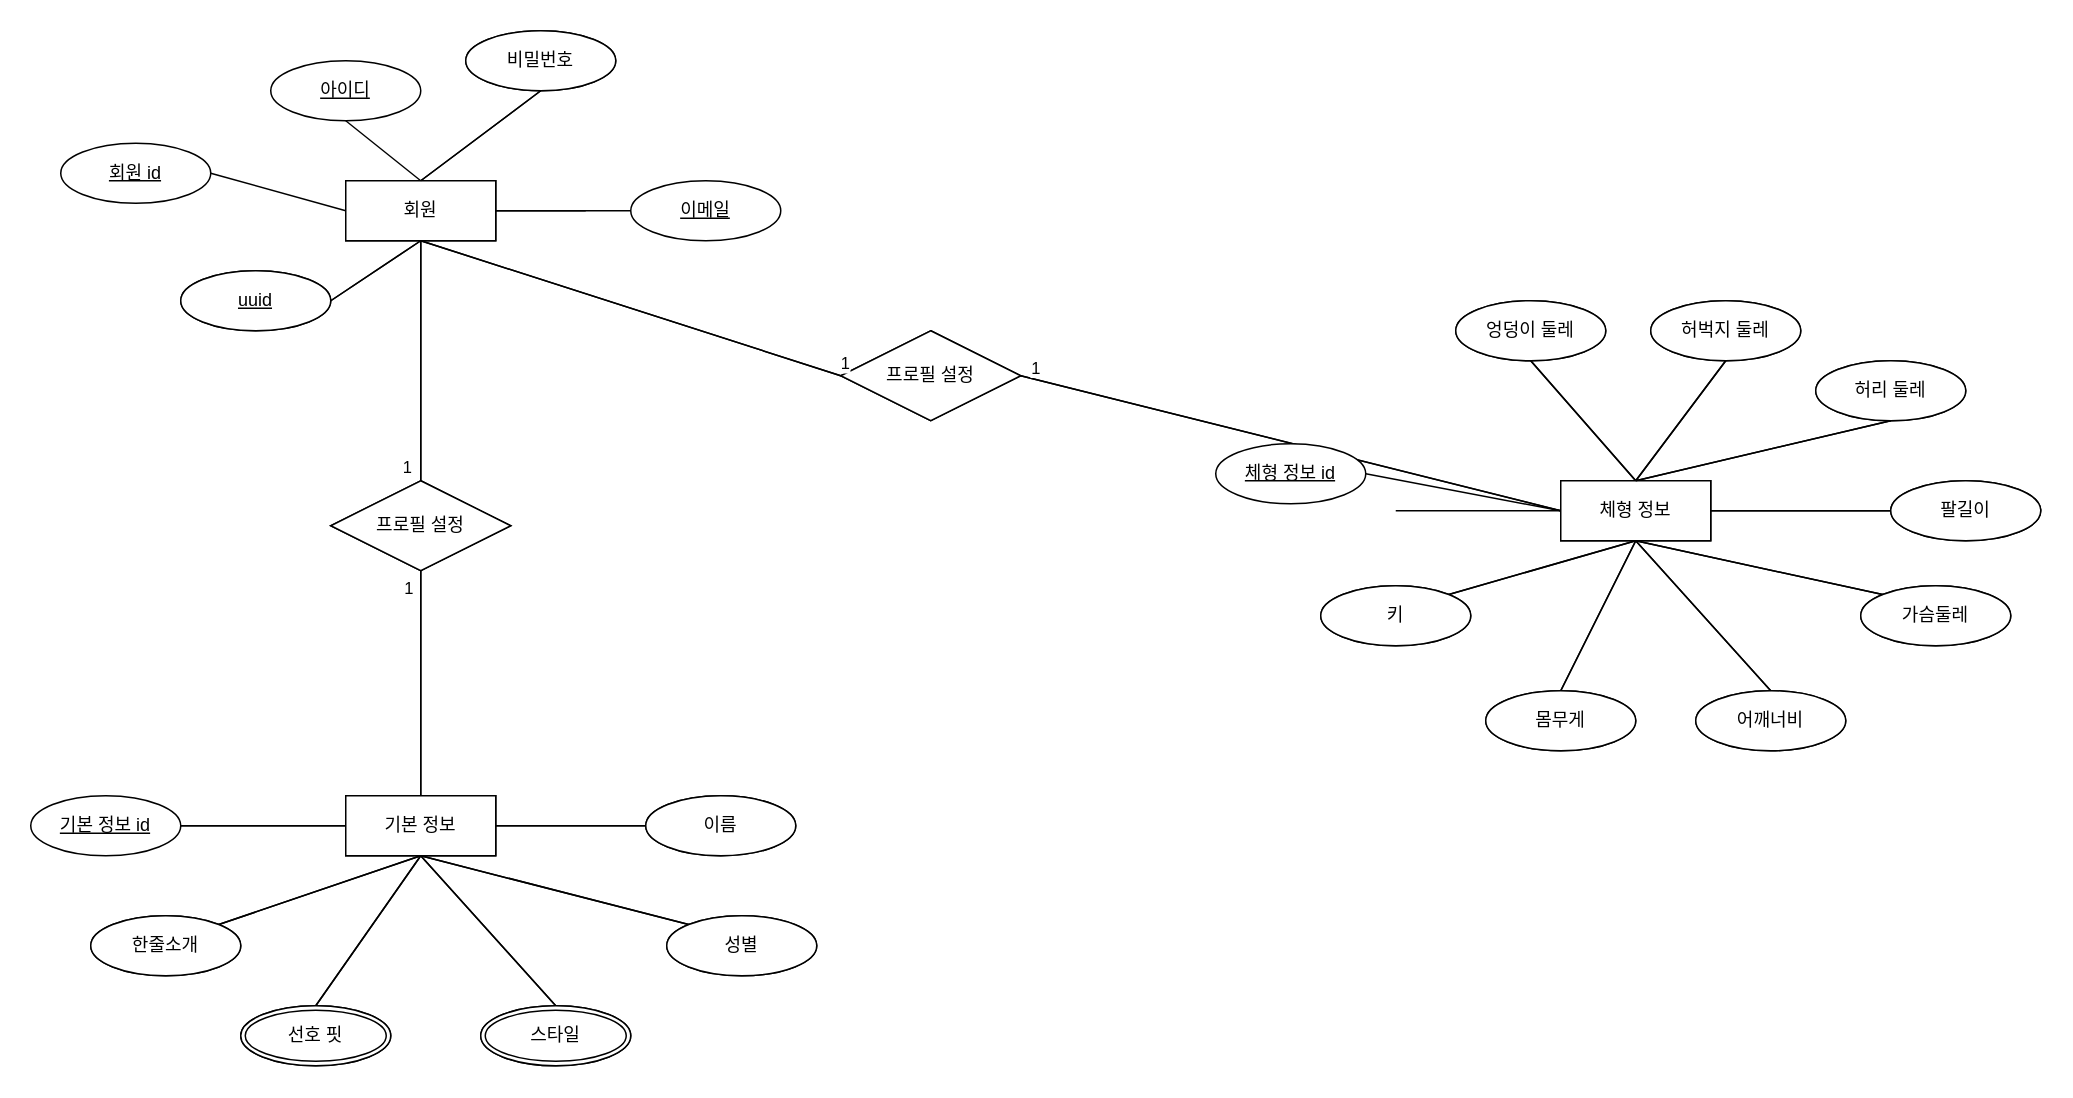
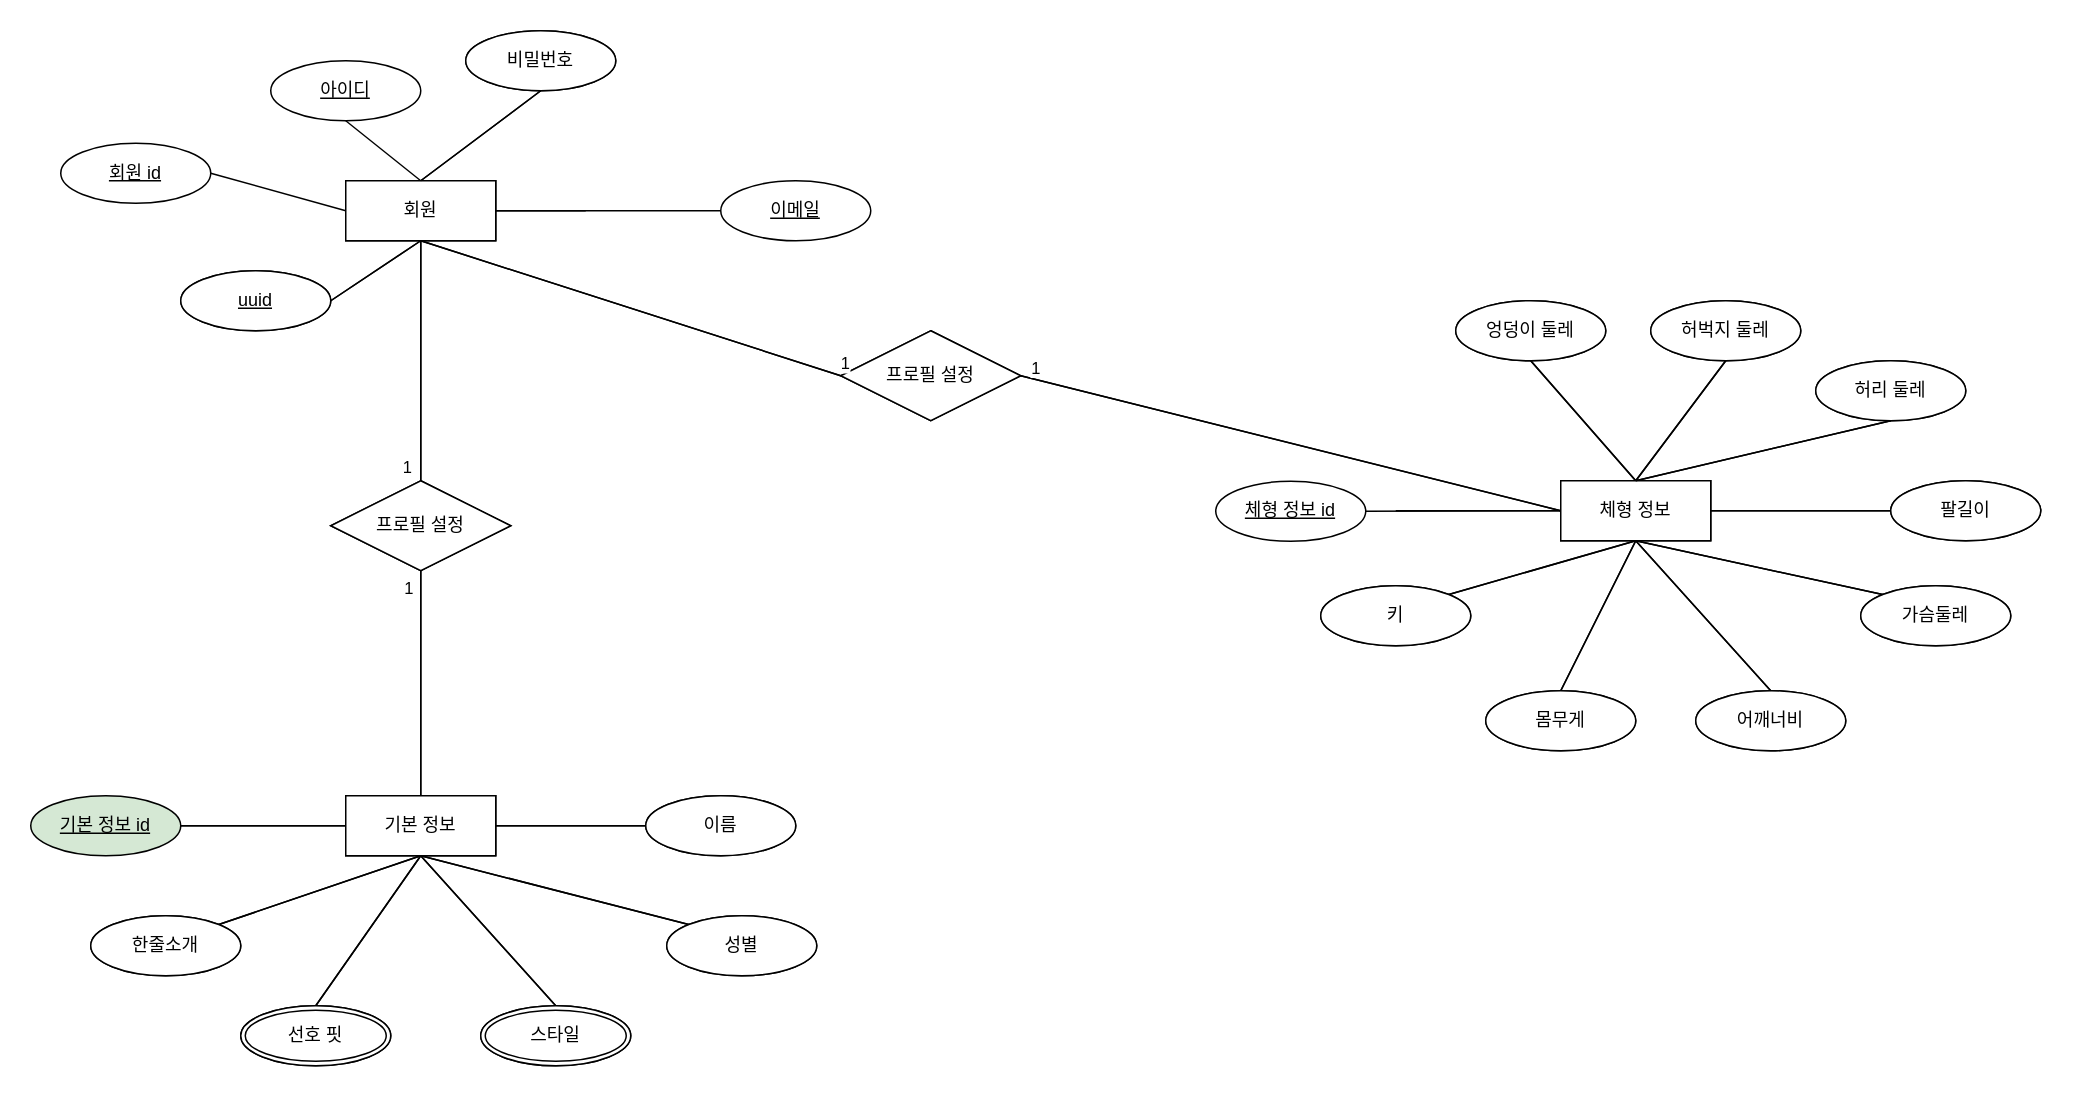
(706, 211) -> (796, 211)
(1291, 474) -> (1291, 511)
(106, 826) -> (106, 826)
